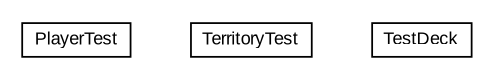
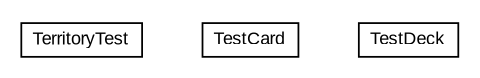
(75, 39) -> none
none -> (250, 39)
